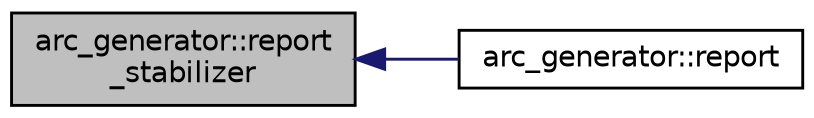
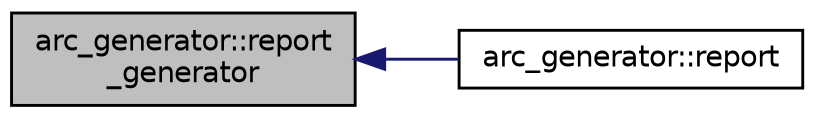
(183, 59) -> (183, 59)
